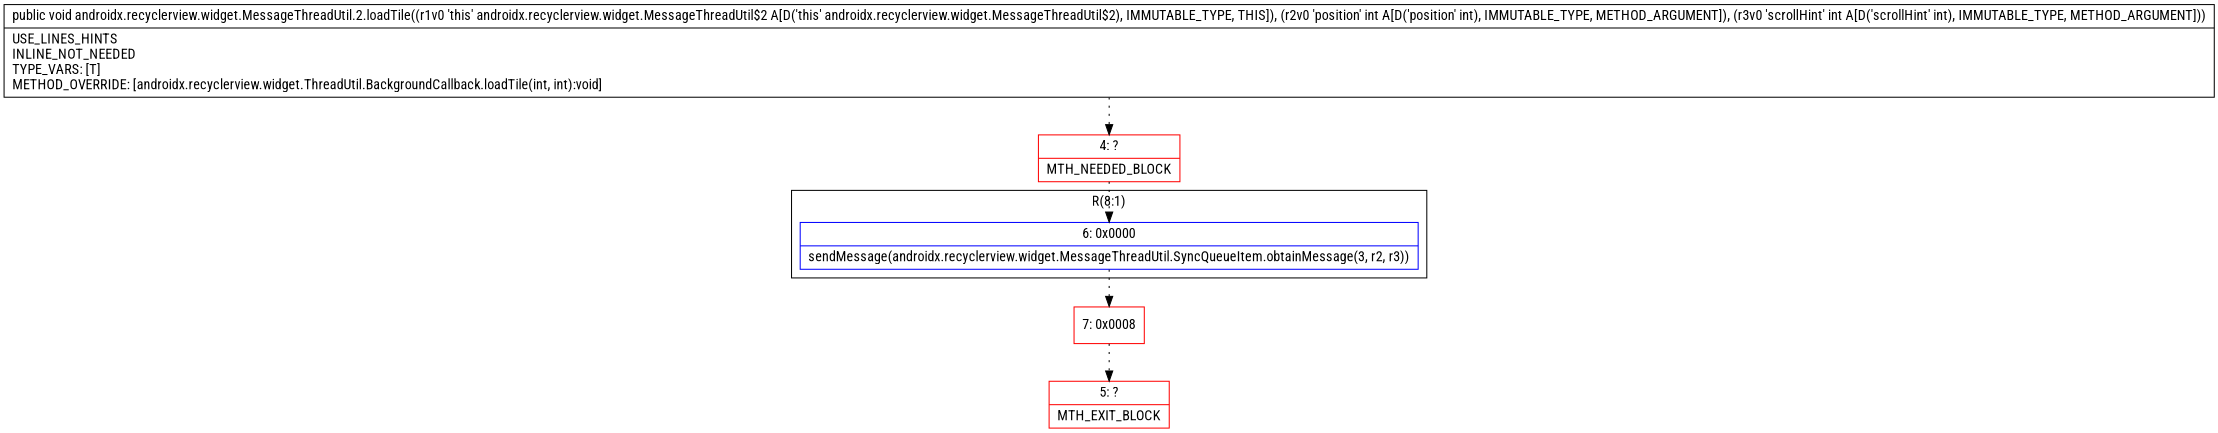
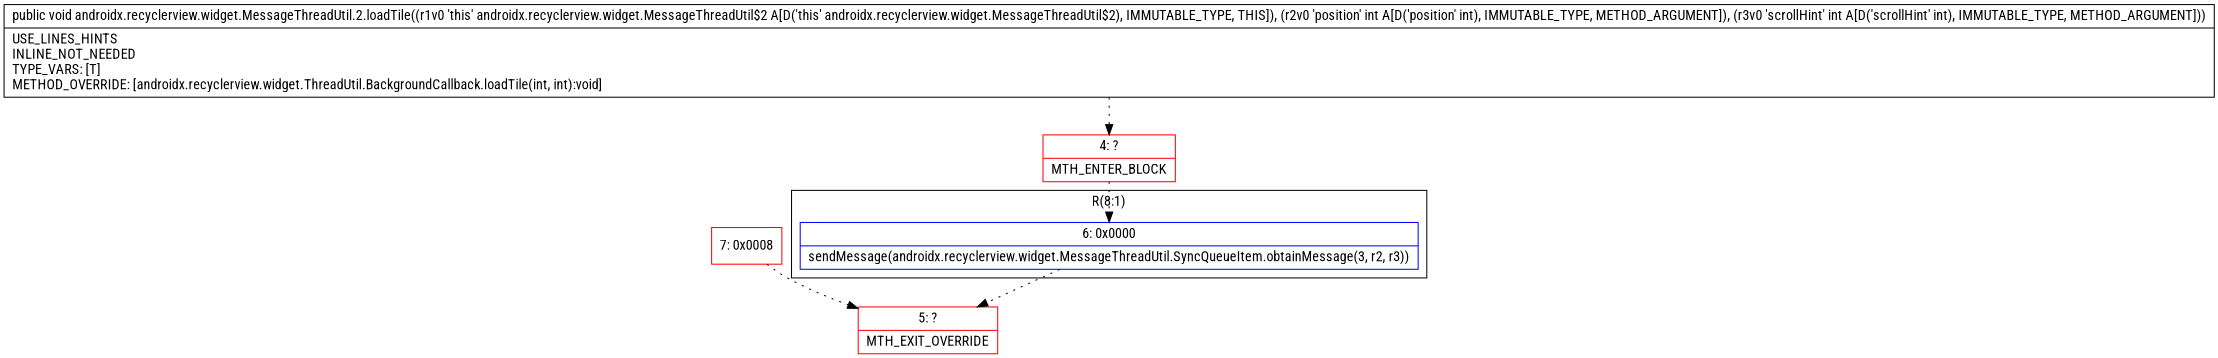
(1109, 170) -> (1109, 170)
(1109, 284) -> (1023, 286)
(1109, 416) -> (928, 342)
